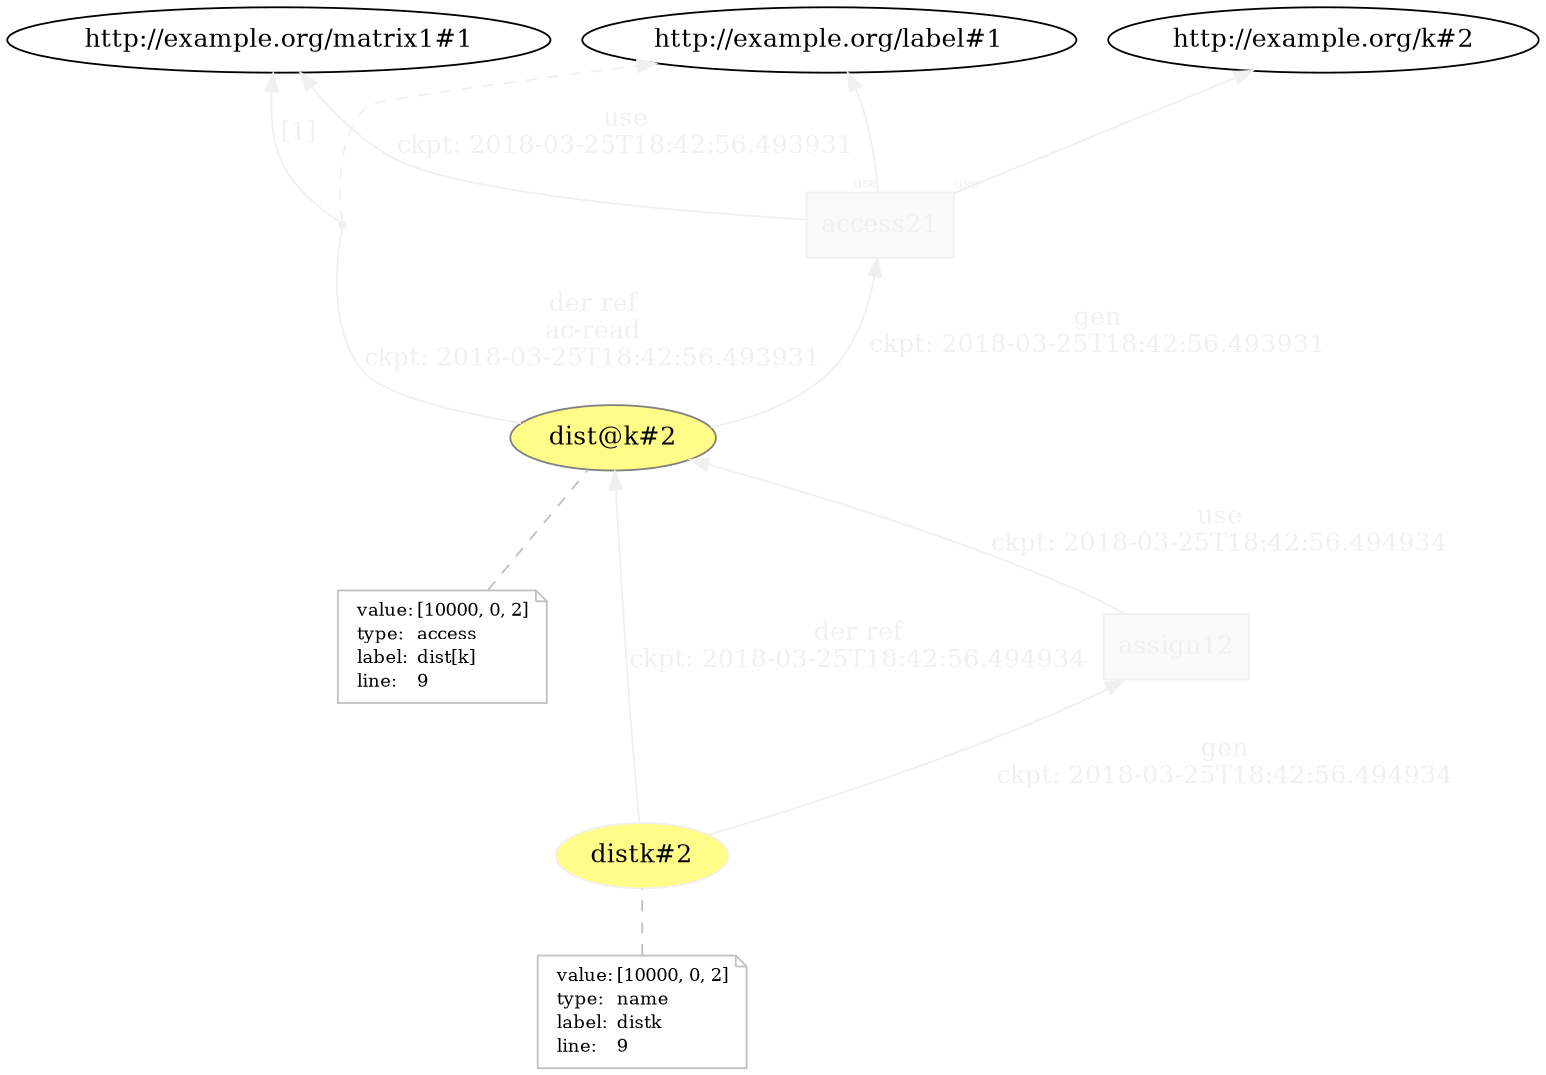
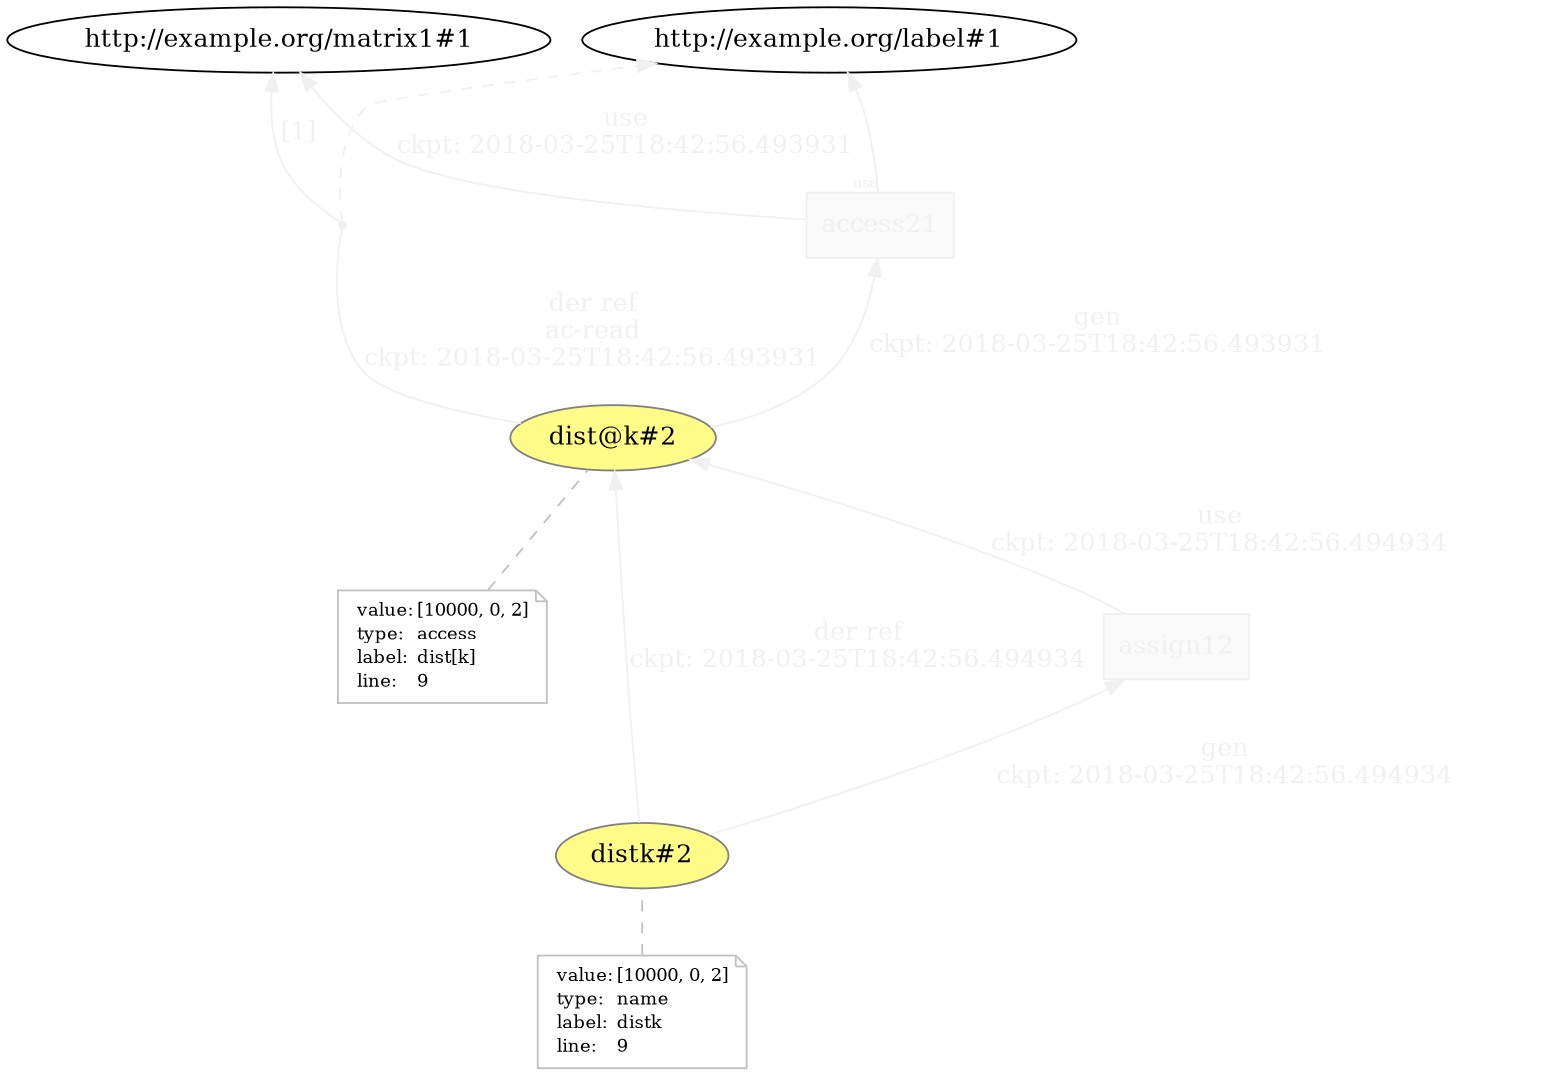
(1323, 40) -> none
(642, 856) -> (642, 856)
